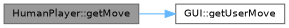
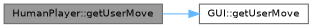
(71, 14) -> (83, 14)
